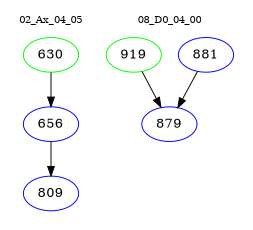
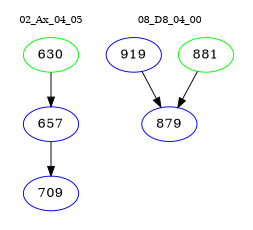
(170, 21) -> (170, 21)
(134, 55) -> (134, 55)
(206, 55) -> (206, 55)
(51, 124) -> (51, 124)
(51, 193) -> (51, 193)
